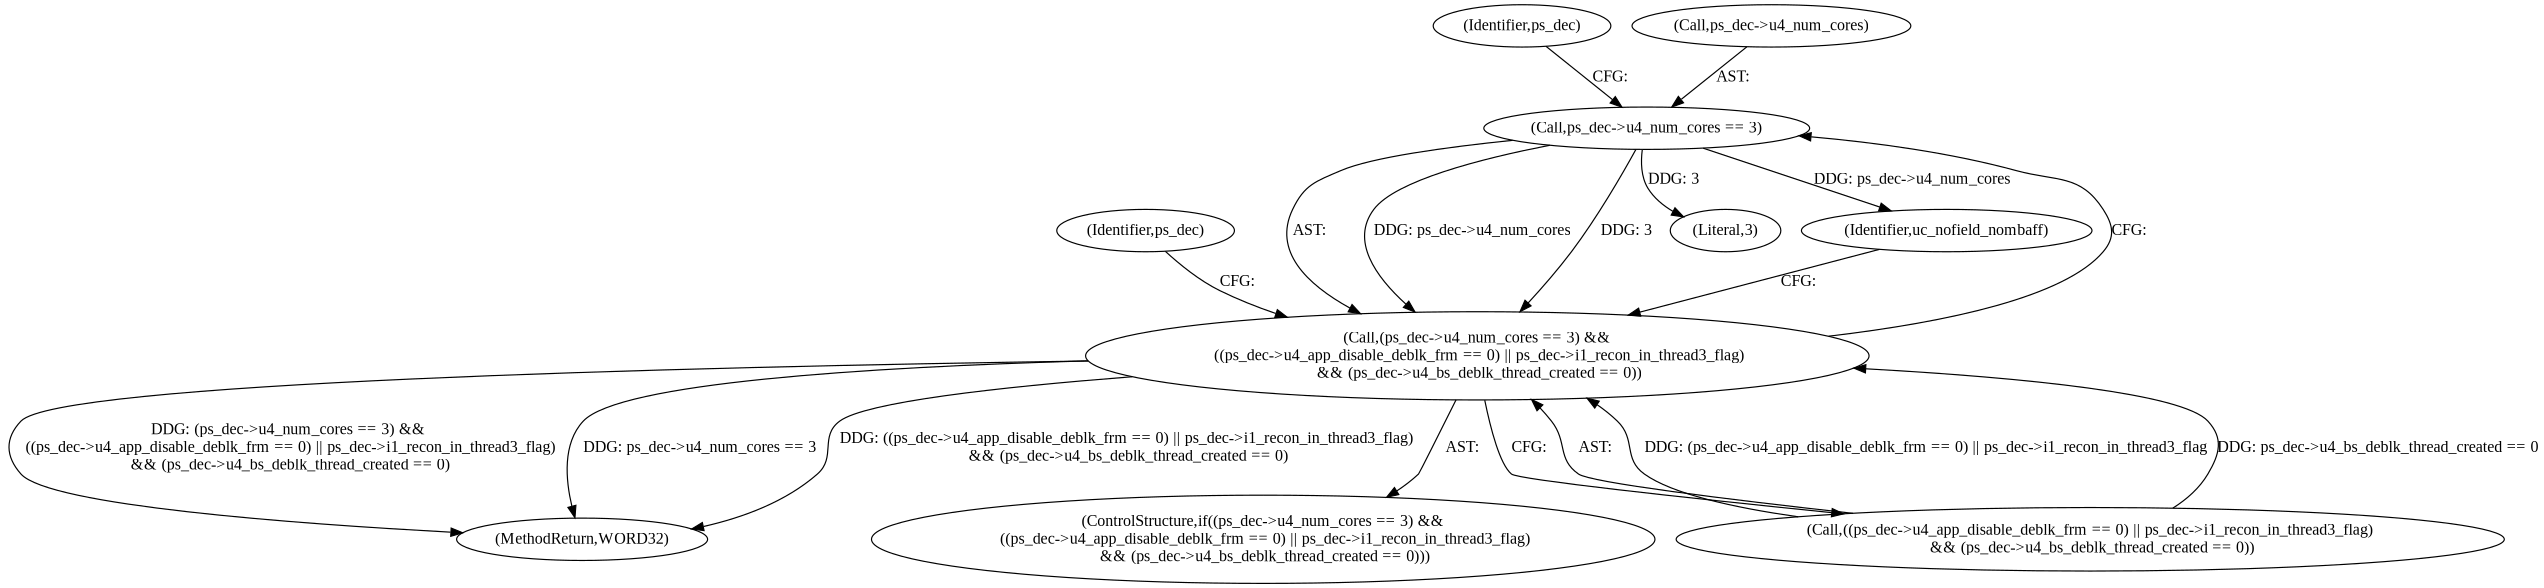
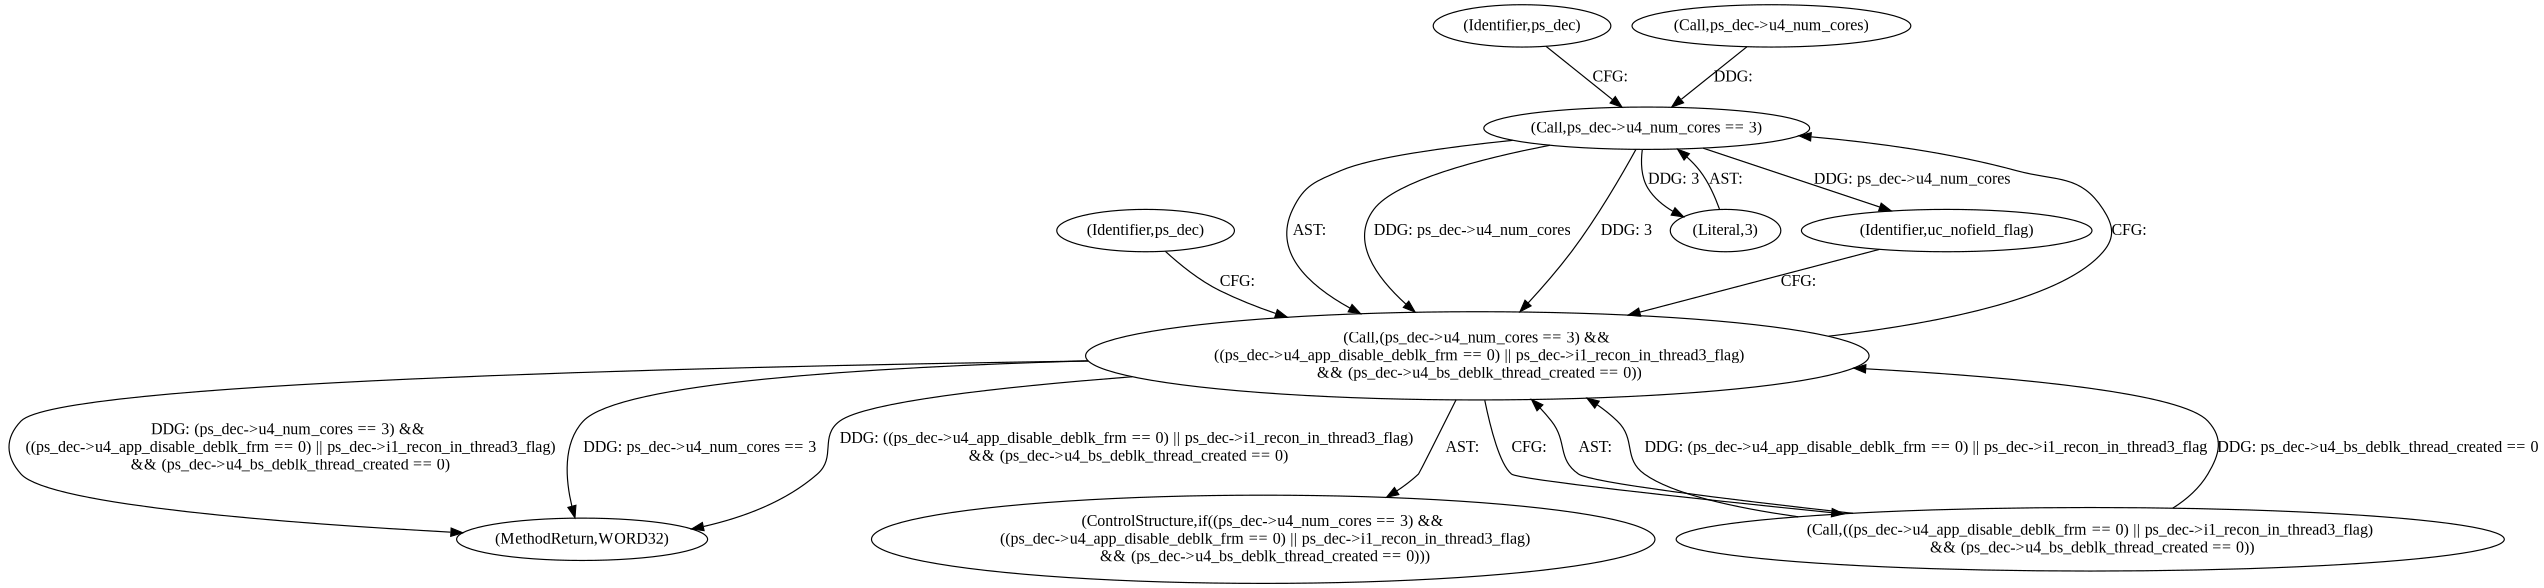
(1736, 77) -> (1736, 77)
none -> (1707, 181)
(1947, 231) -> (1947, 231)
